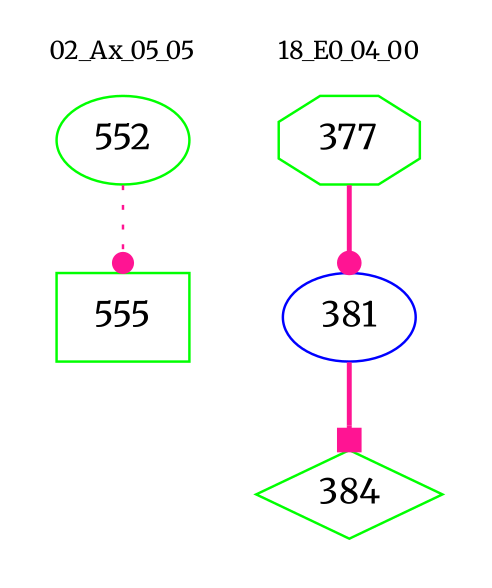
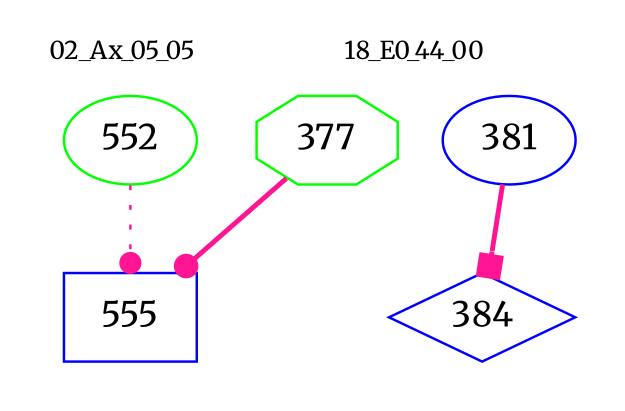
(349, 53) -> (416, 53)
(349, 219) -> (252, 209)
(123, 317) -> (130, 317)
(349, 494) -> (482, 317)
